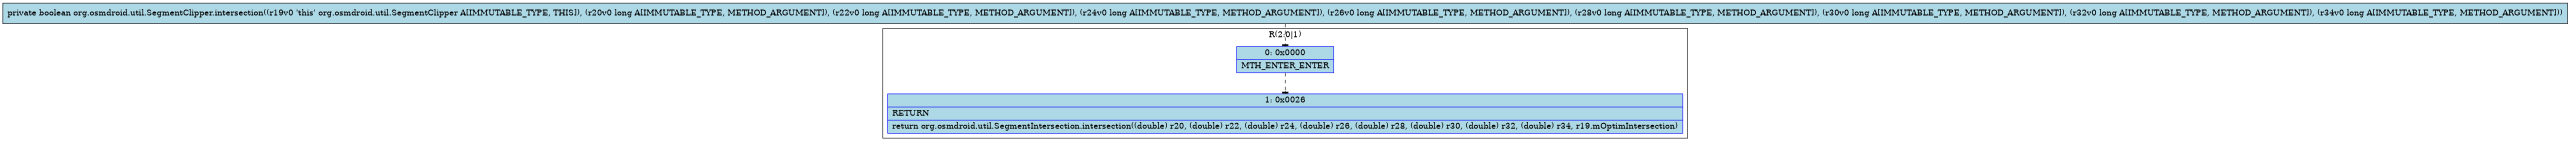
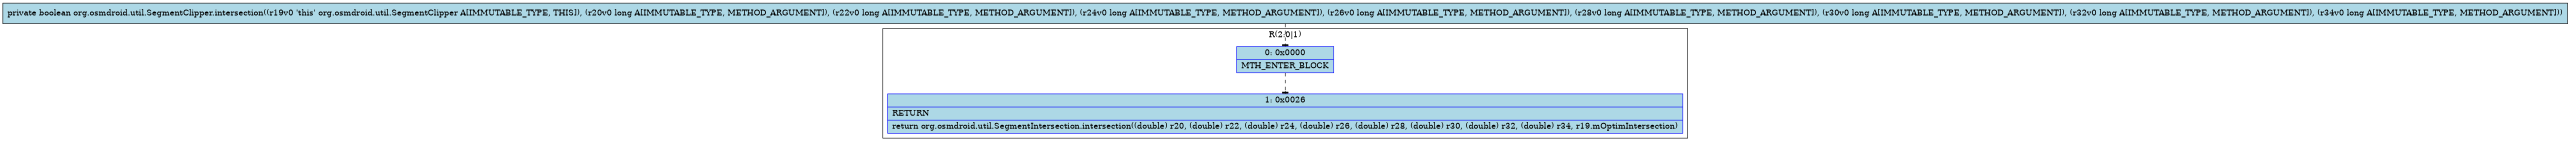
(1285, 66) -> (1285, 66)
